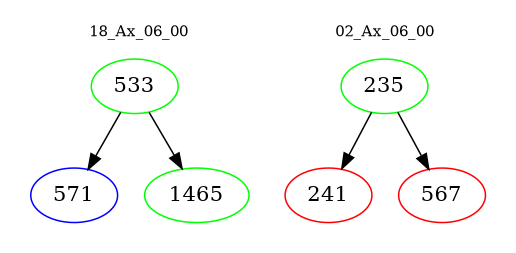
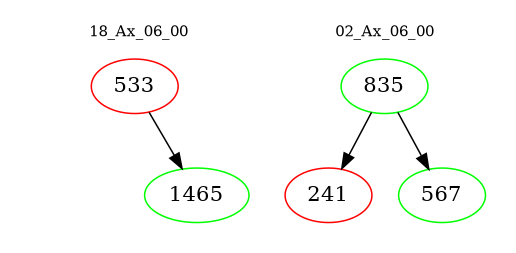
(135, 86) -> (135, 86)
(385, 86) -> (385, 86)
(74, 195) -> none
(442, 195) -> (442, 195)
